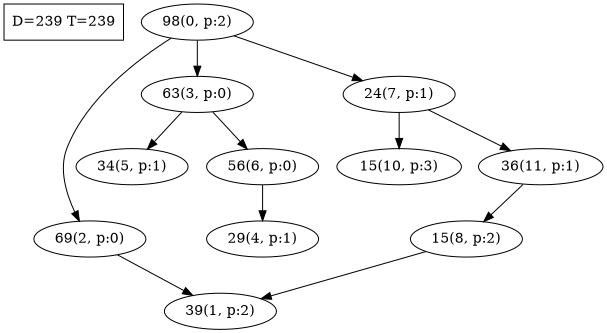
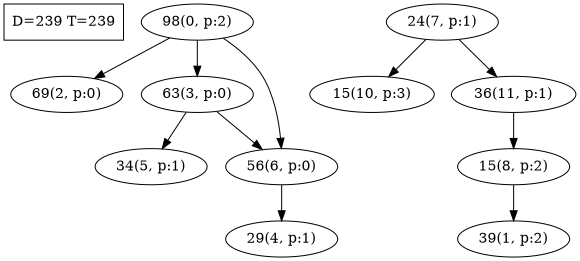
(293, 57) -> (265, 81)
(151, 273) -> none
